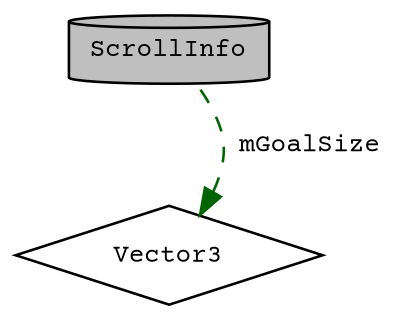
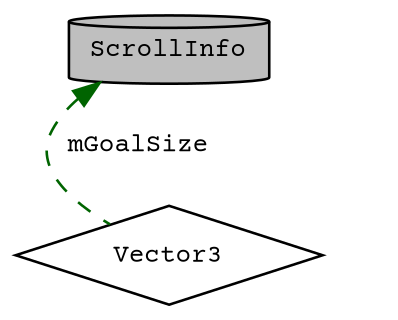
(222, 136) -> (51, 169)
